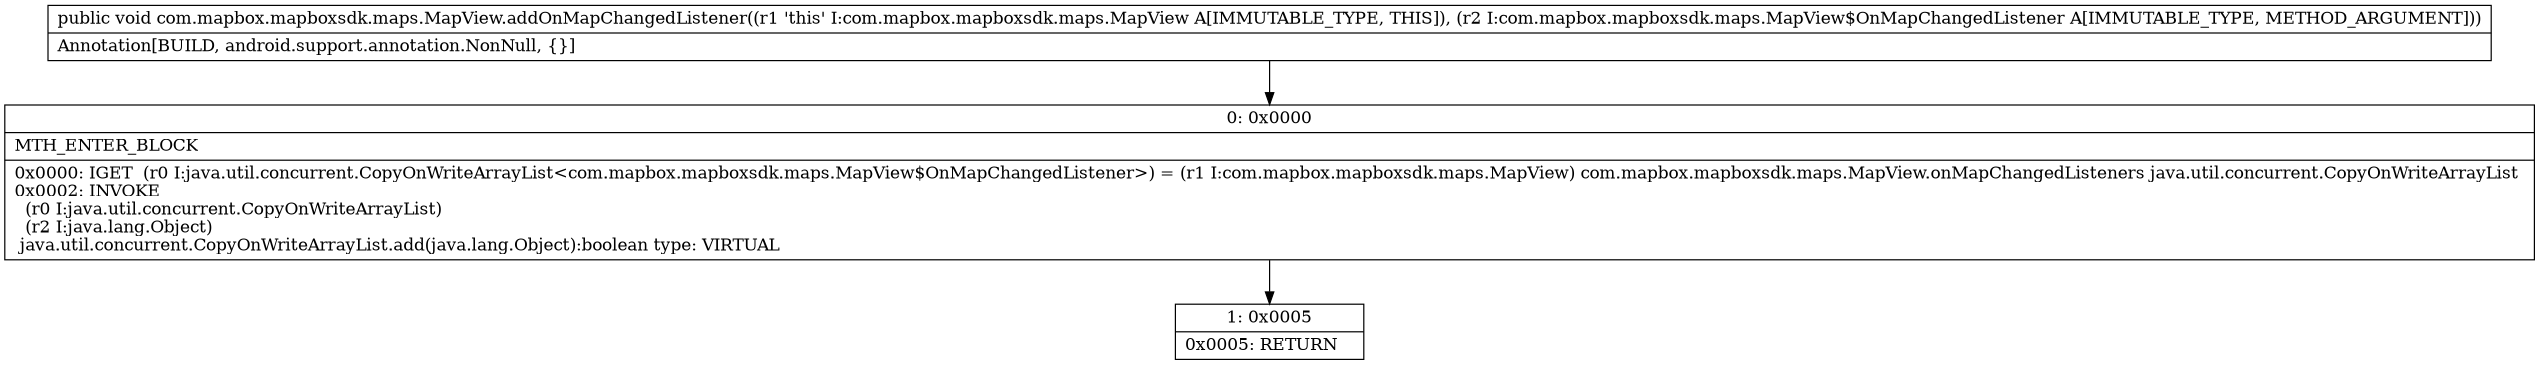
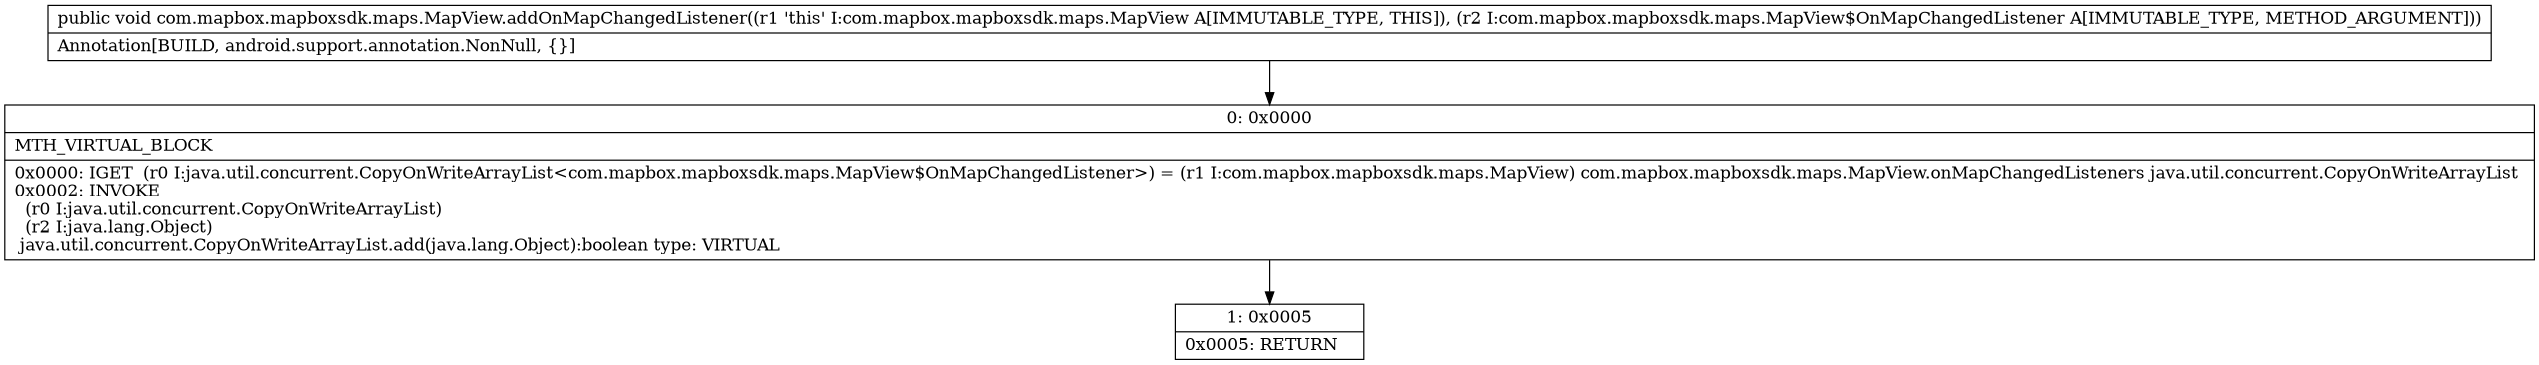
(107, 146) -> (114, 146)
